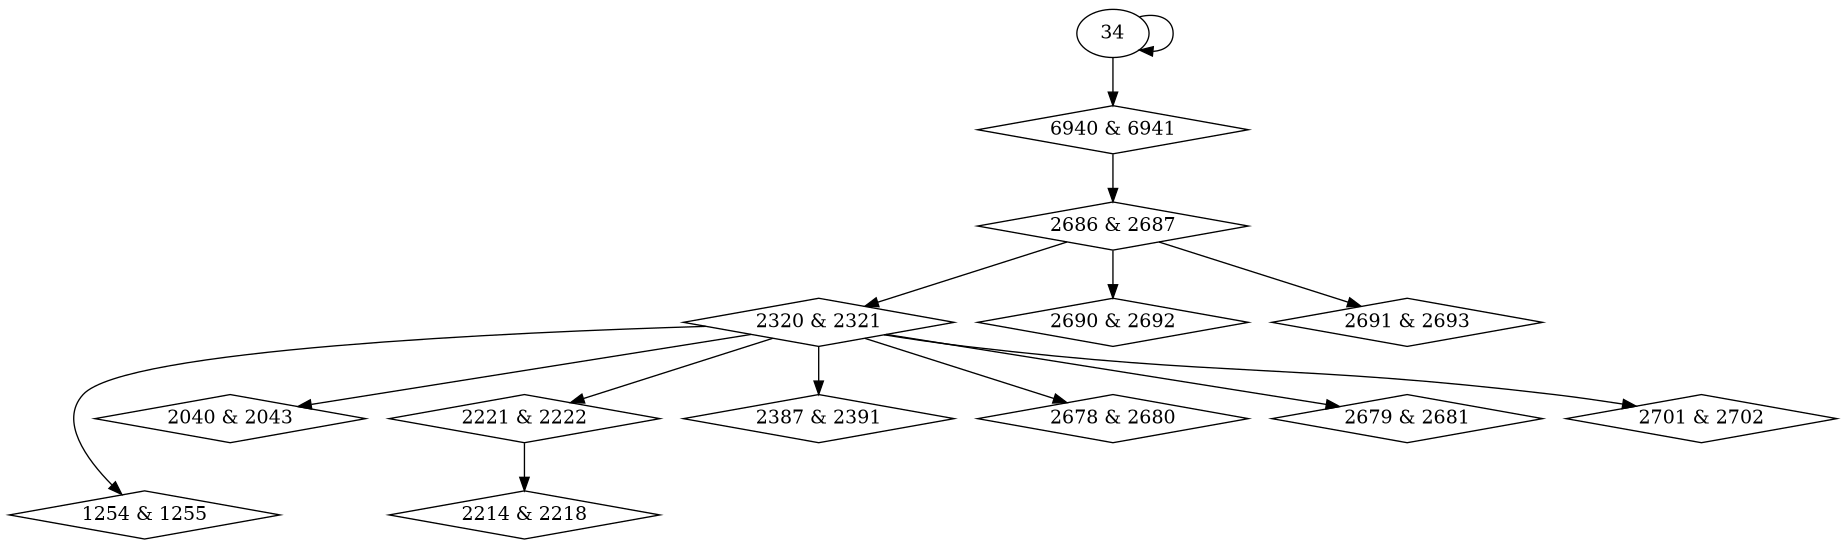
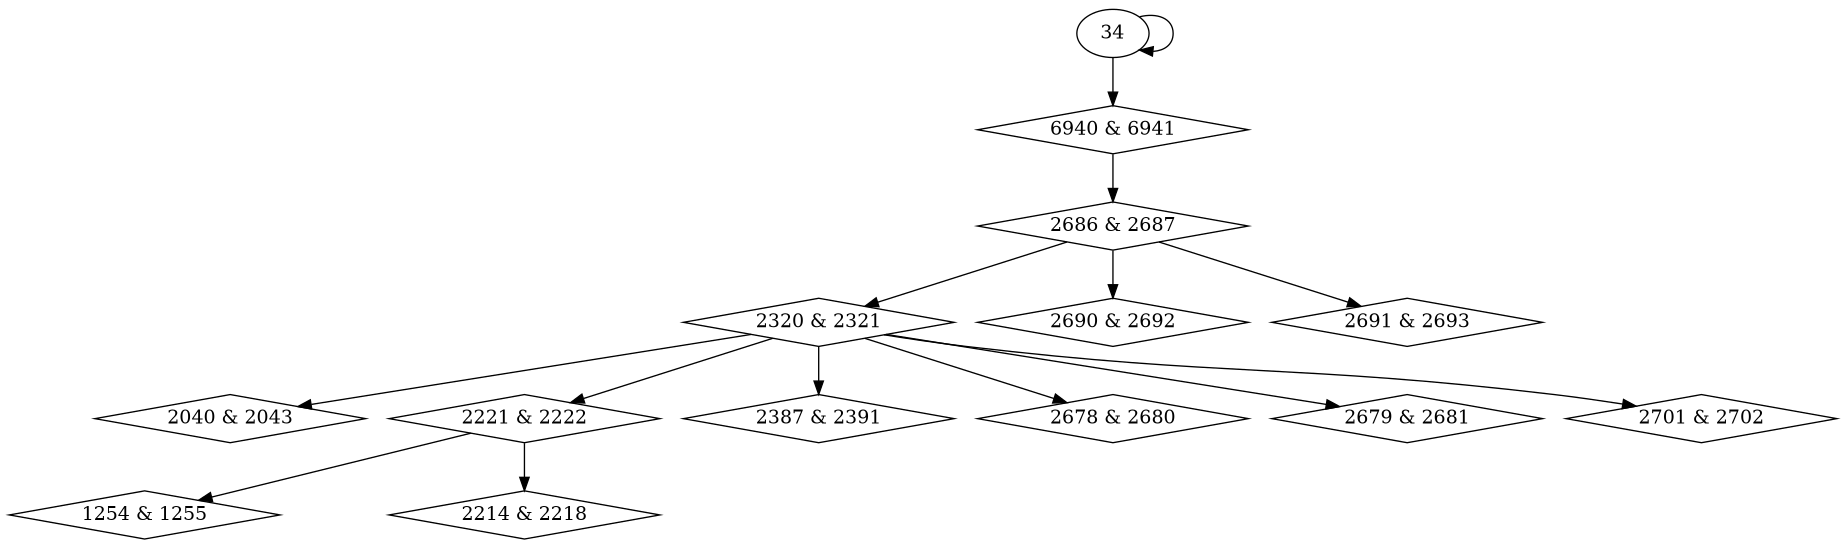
(339, 346) -> (341, 465)
